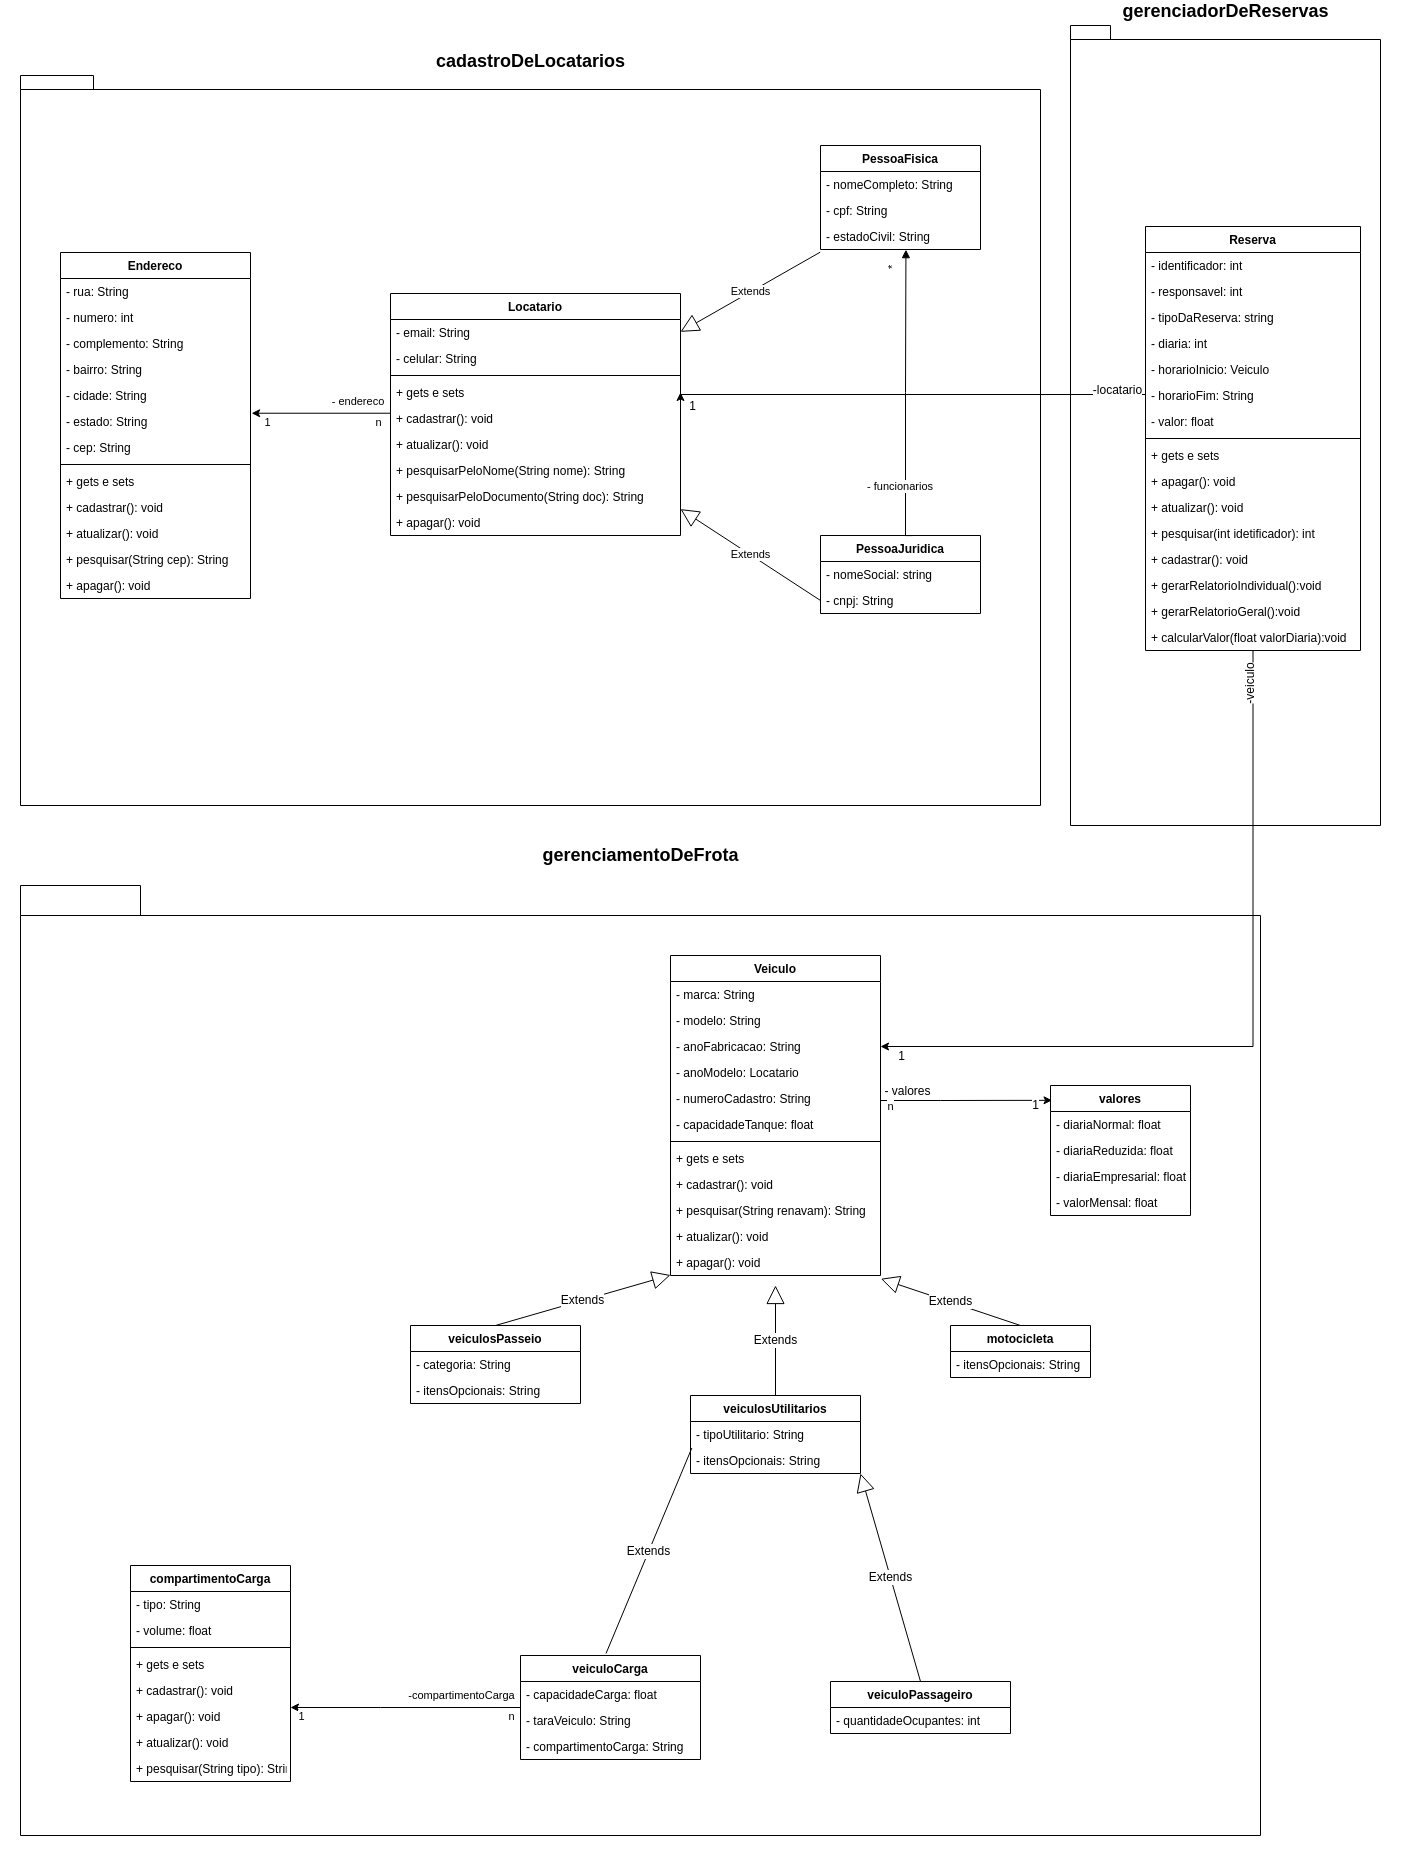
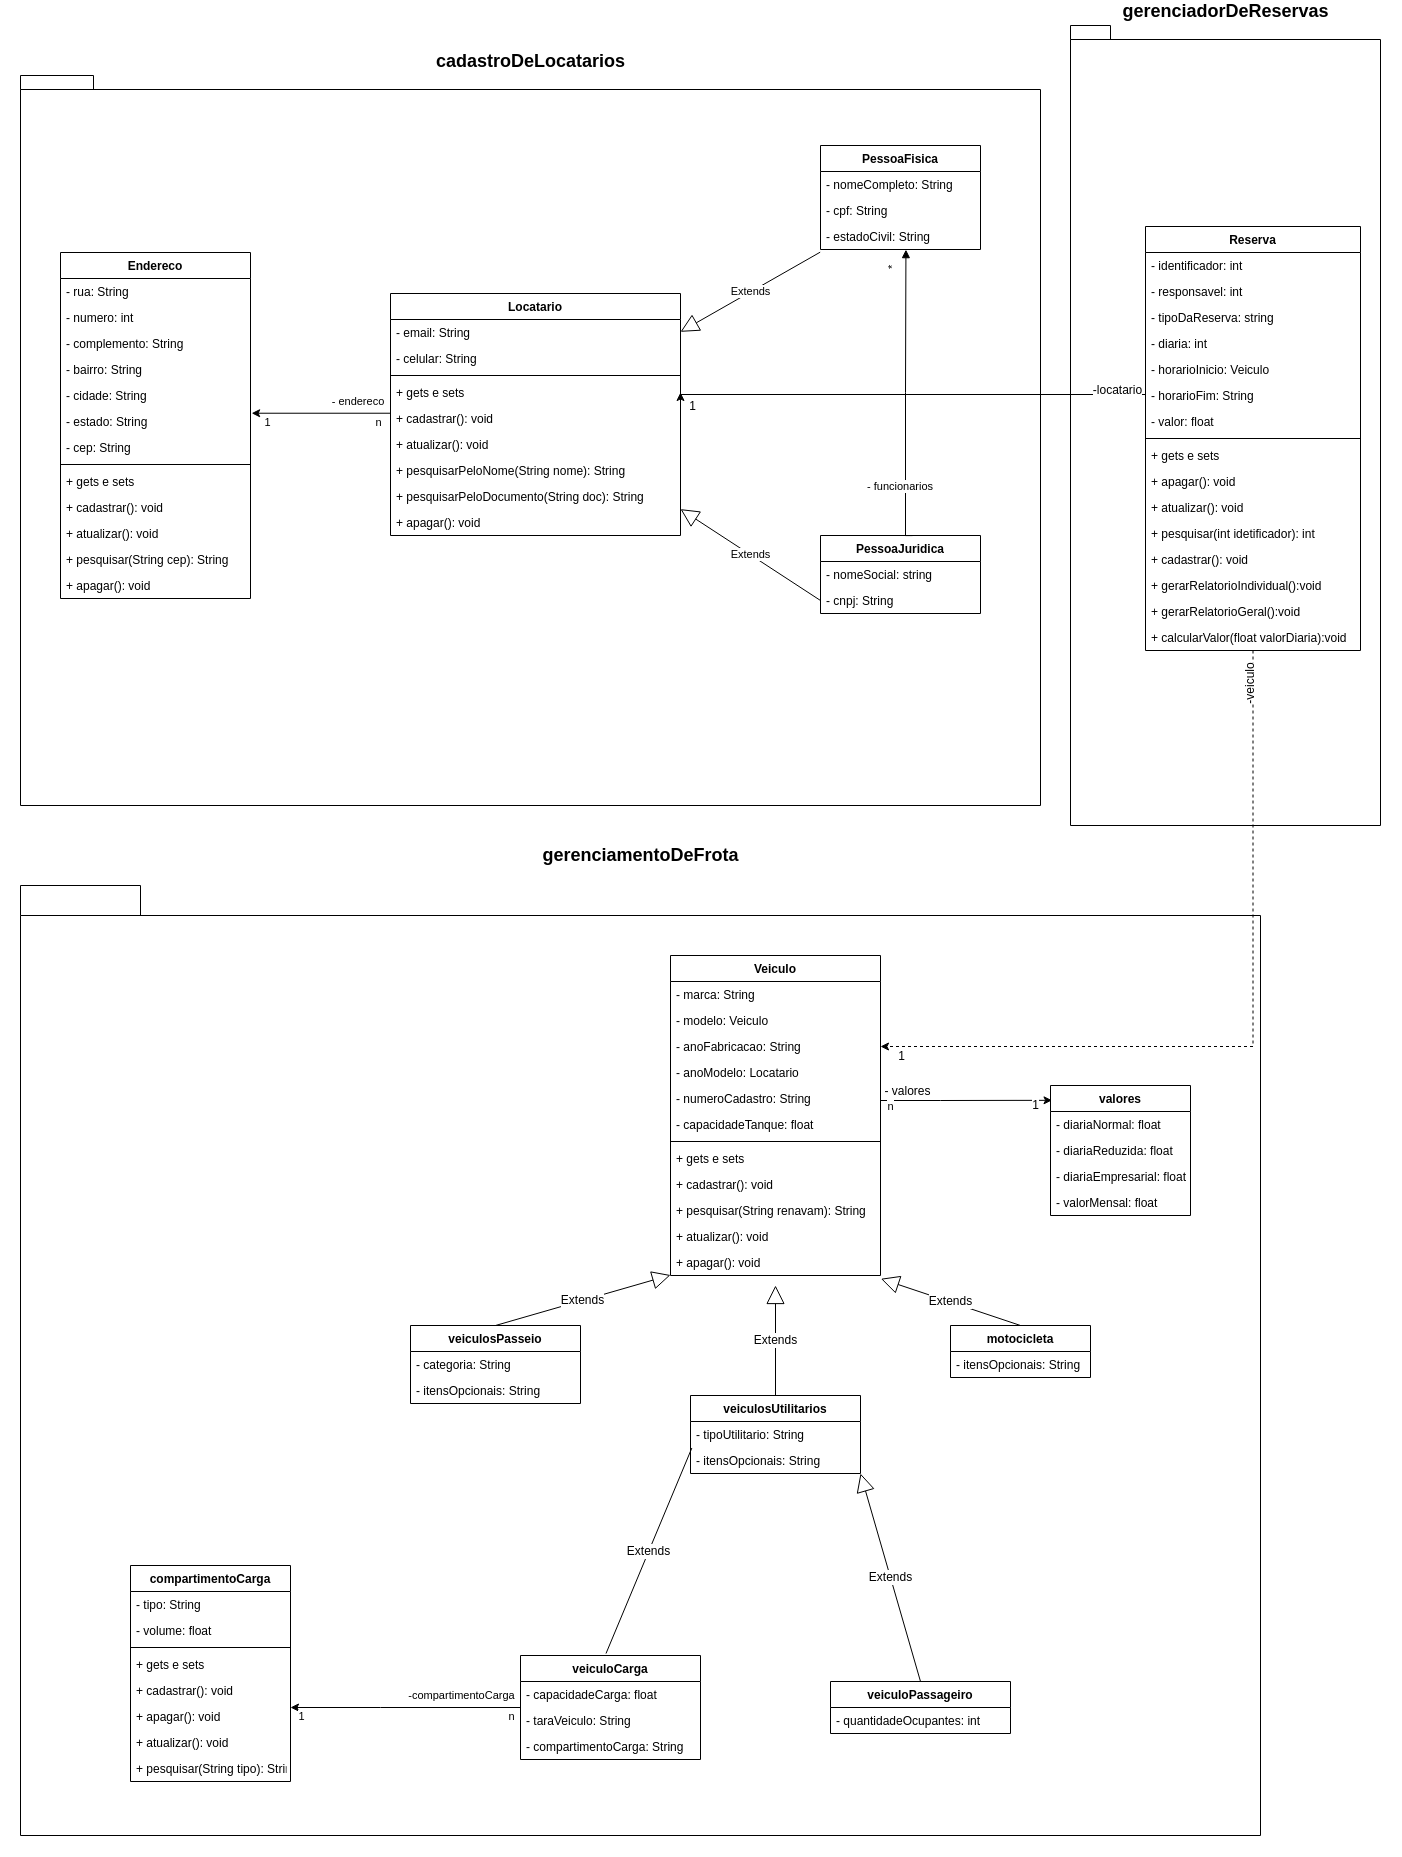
(722, 1021) -> (724, 1021)
(1241, 1047) -> (1241, 1047)
